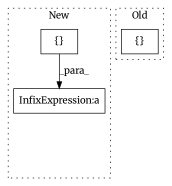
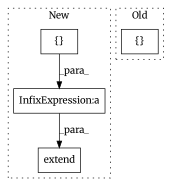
none -> (59, 160)
